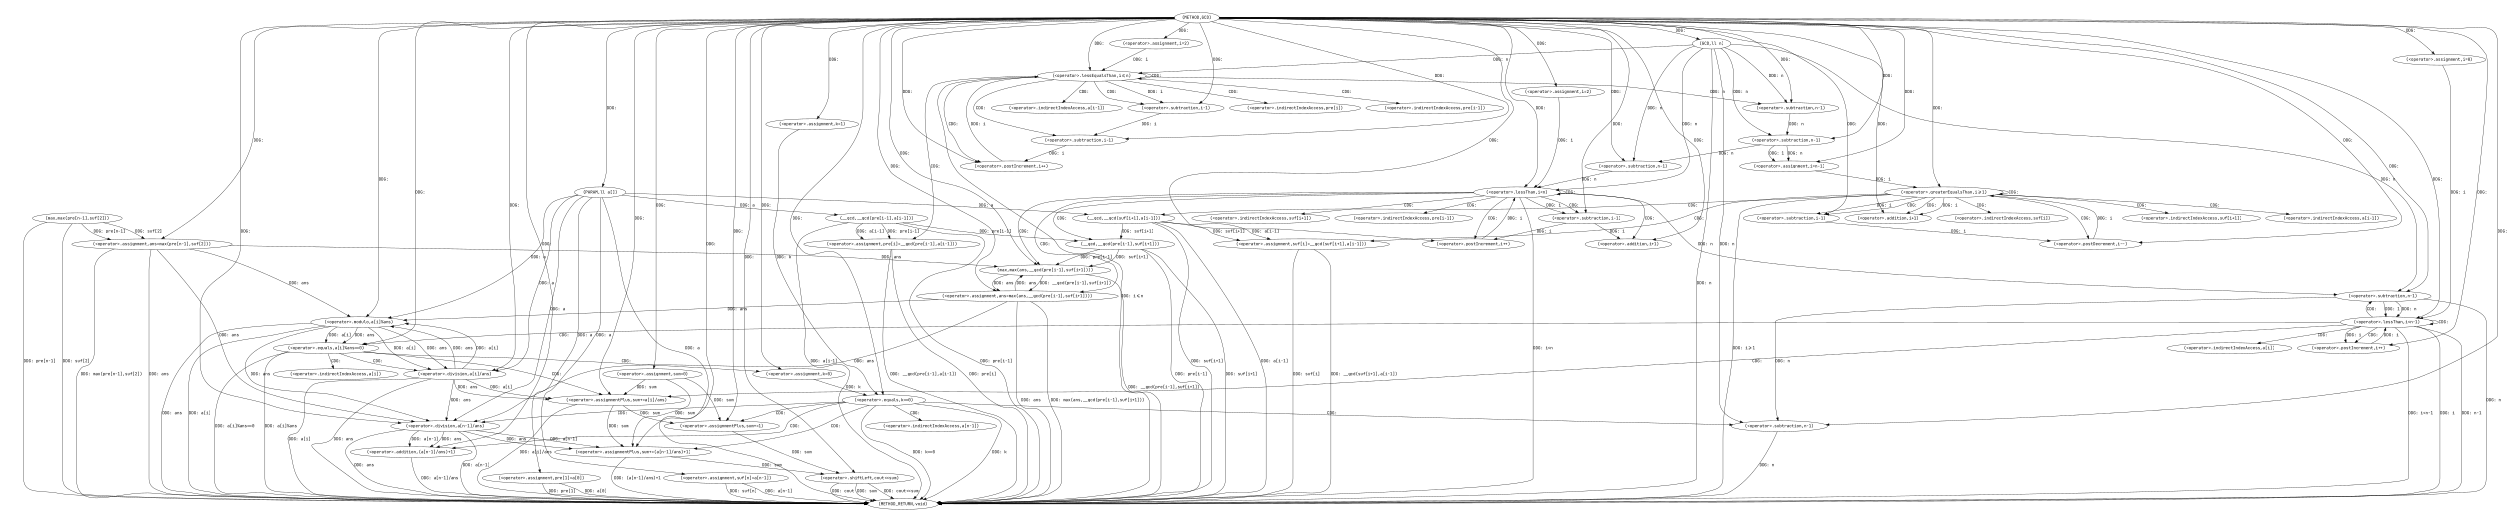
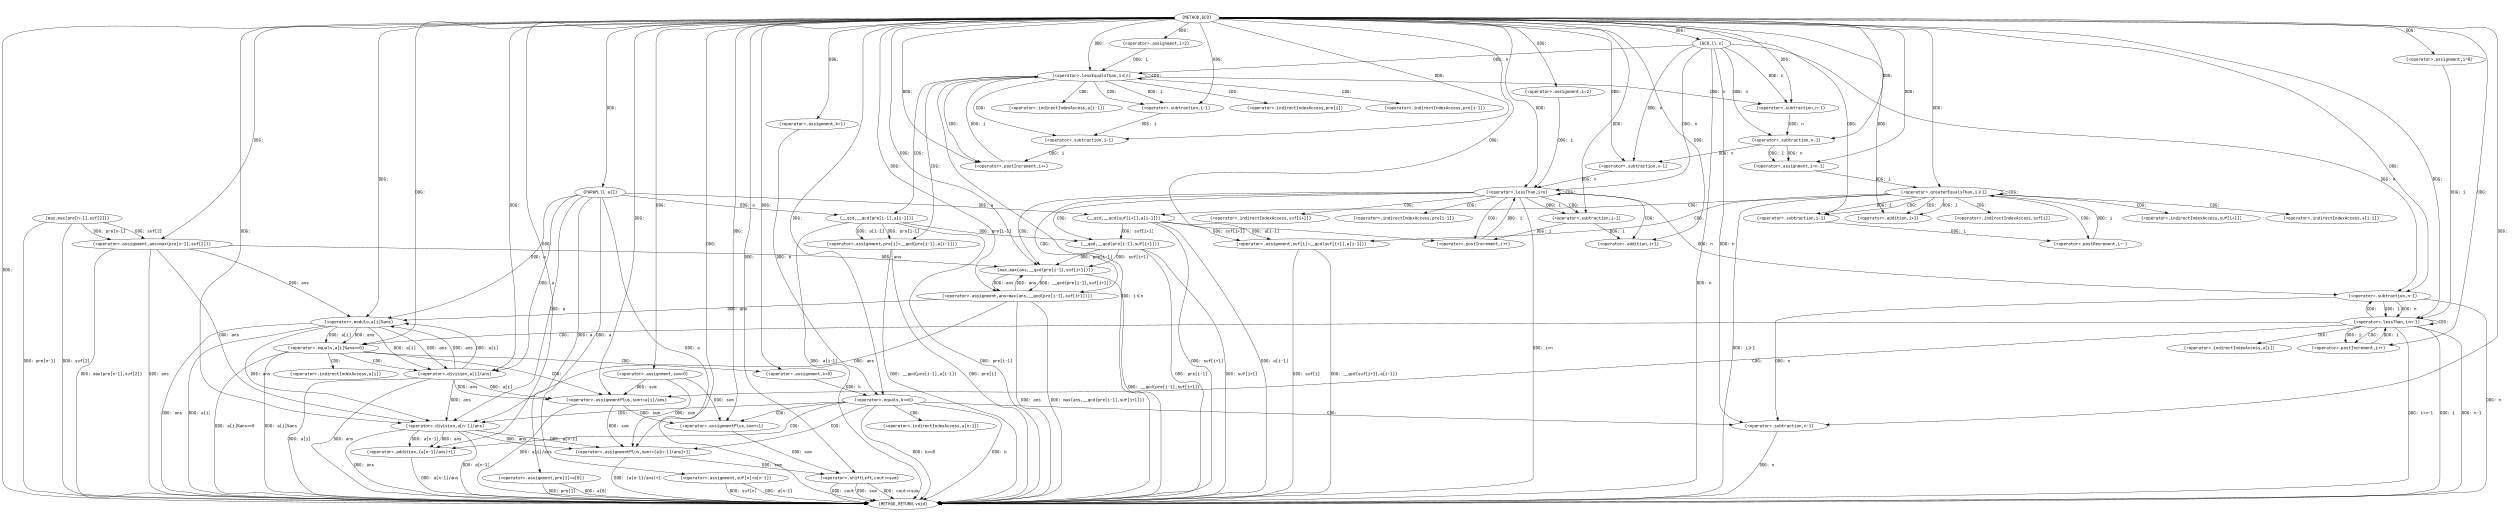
(1972, 38) -> (3, 108)
none -> (919, 96)
